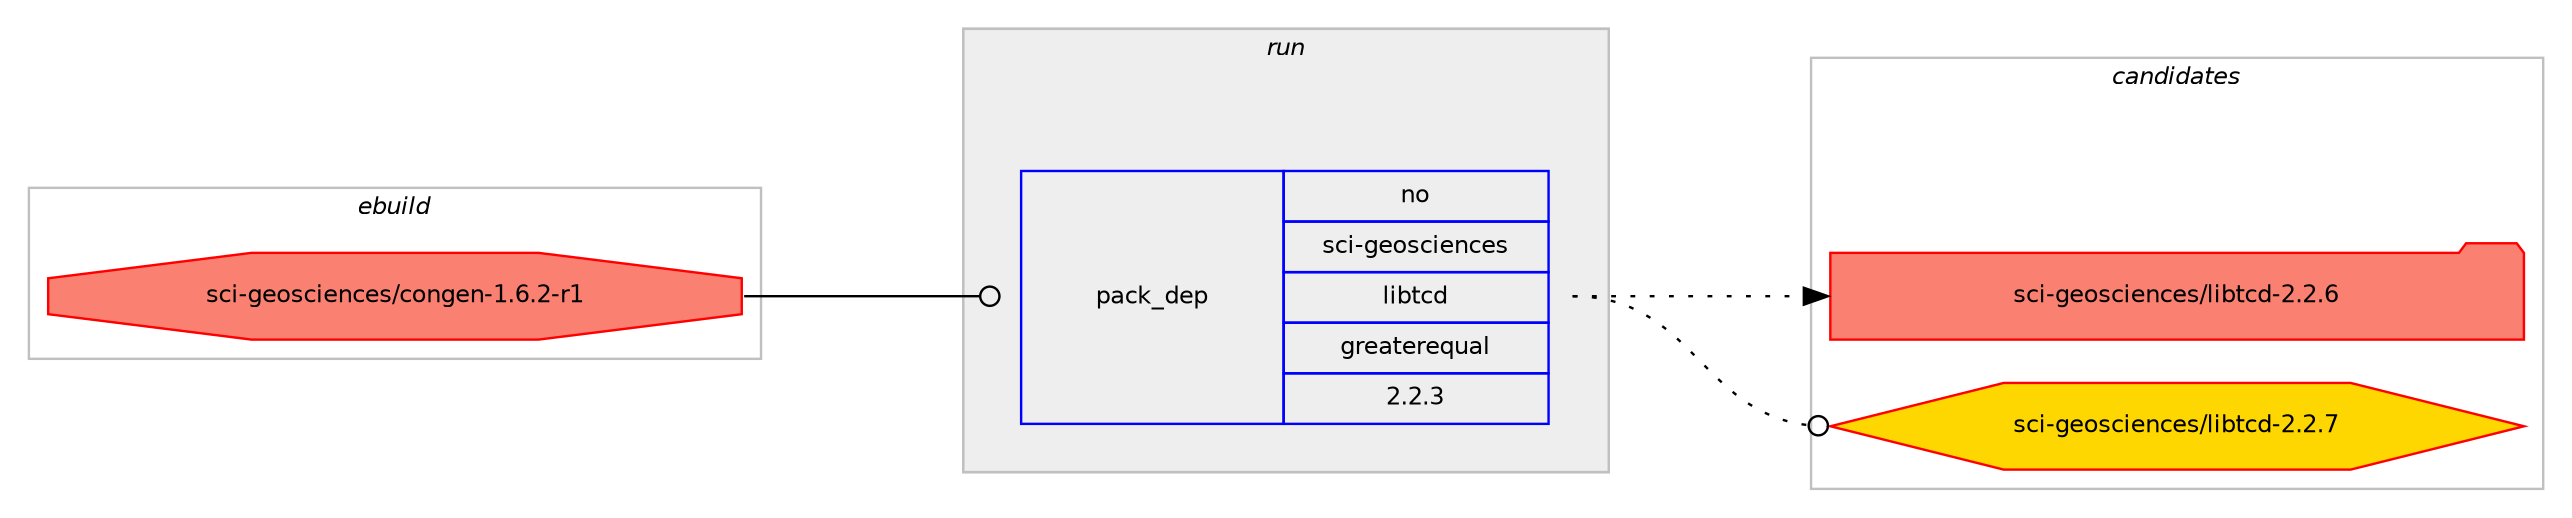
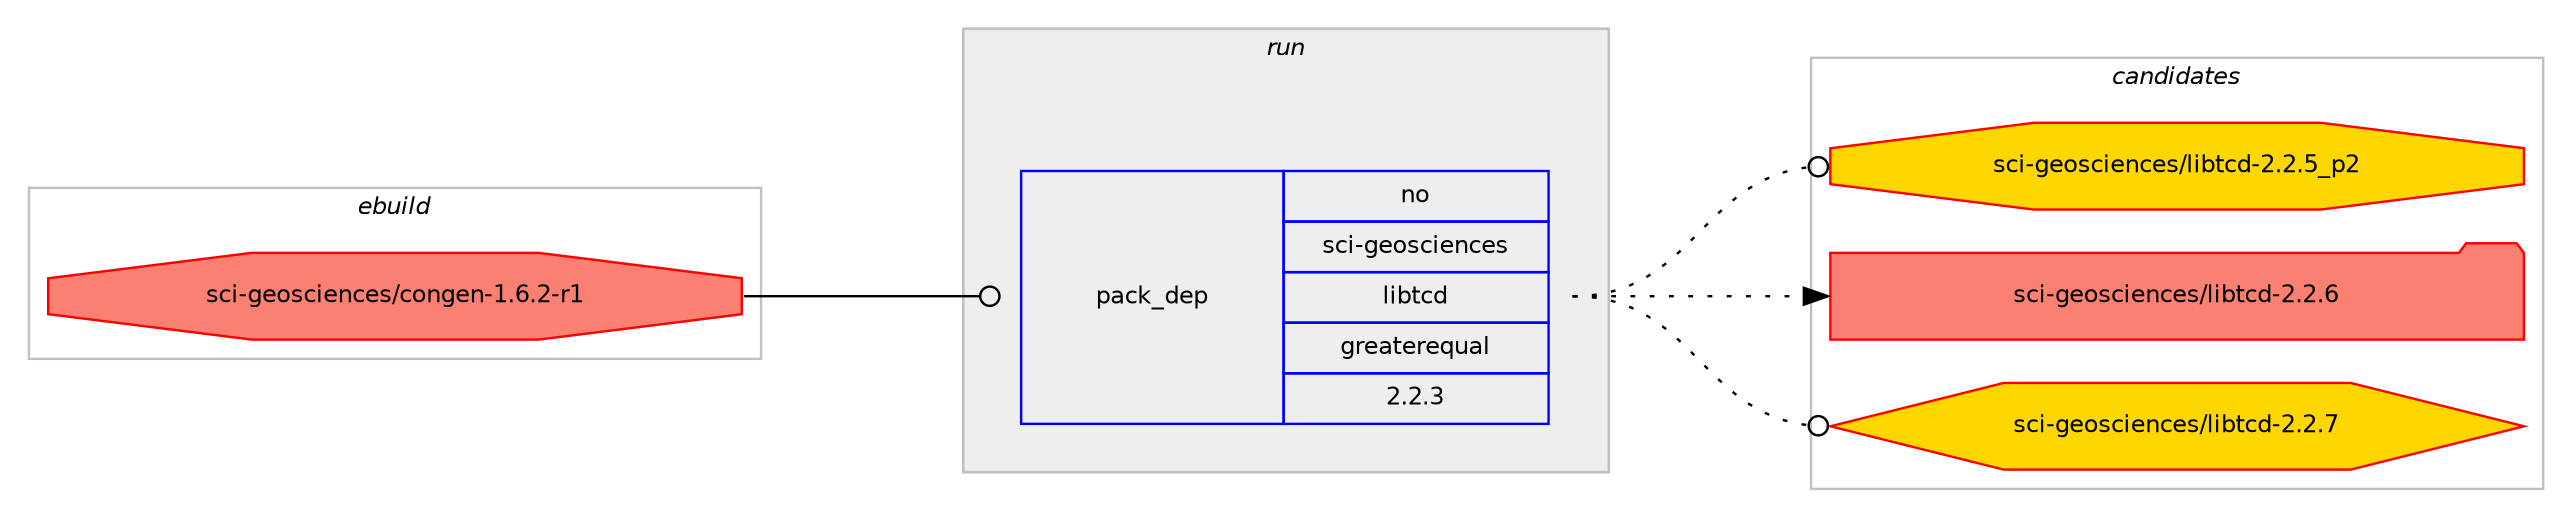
none -> (2177, 166)
